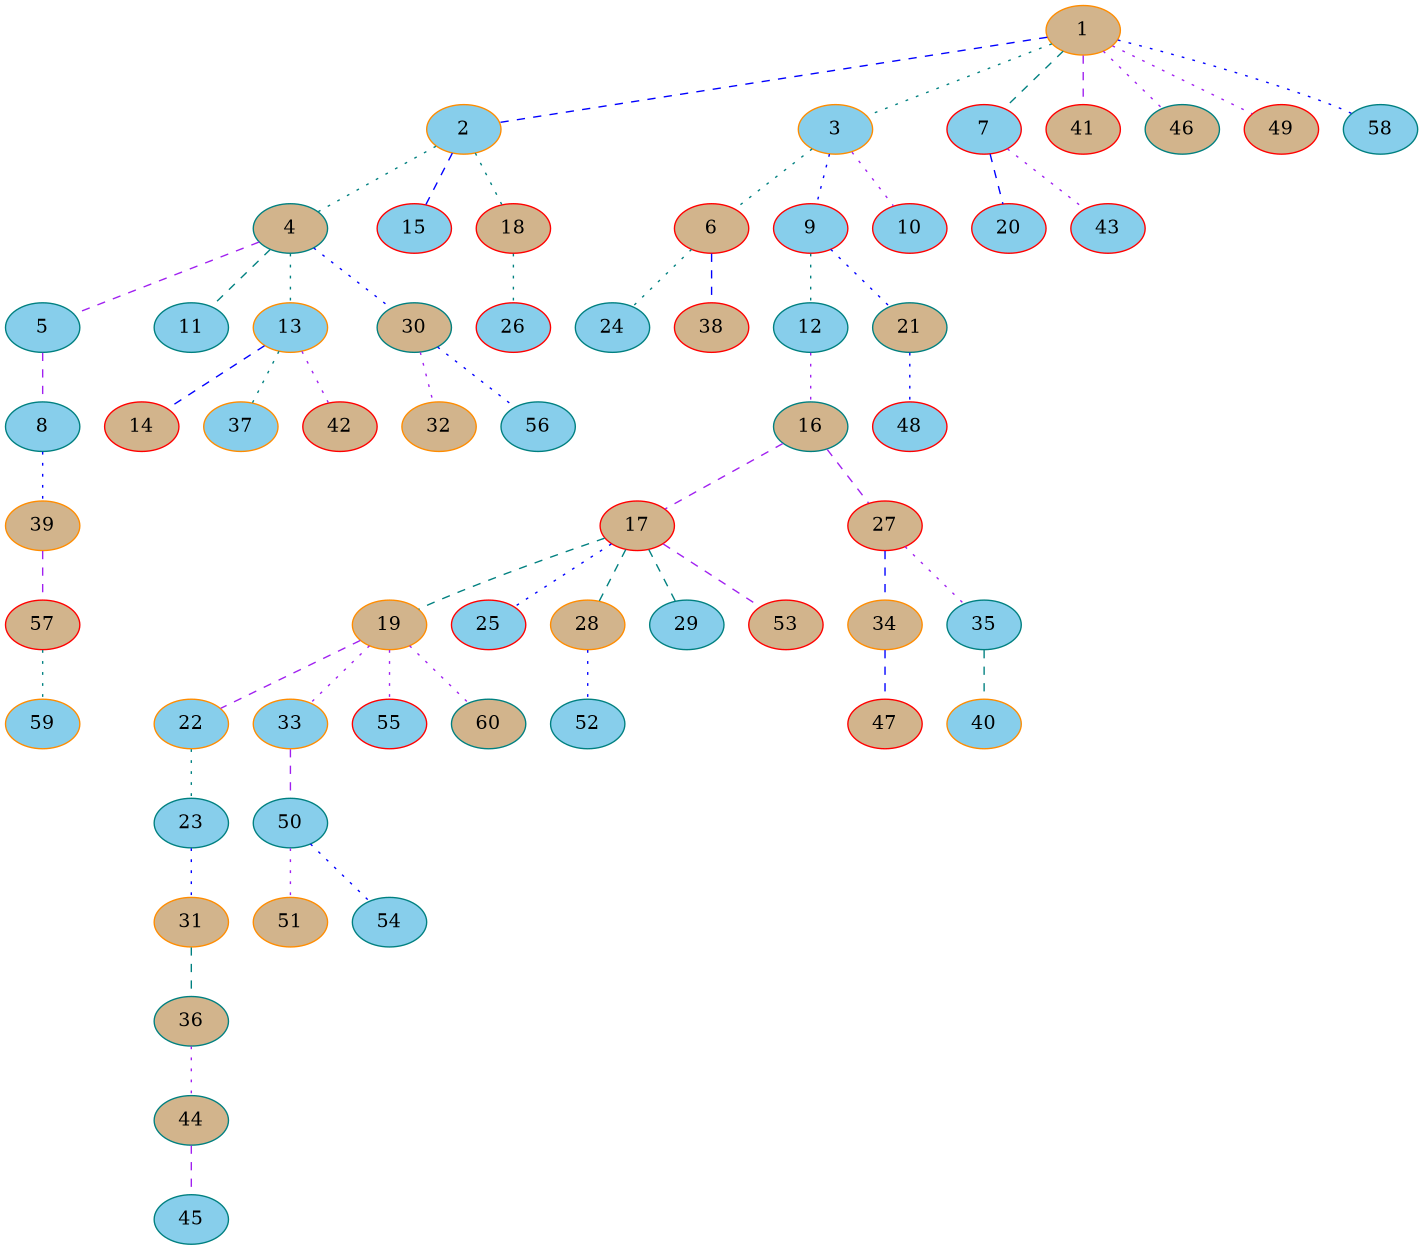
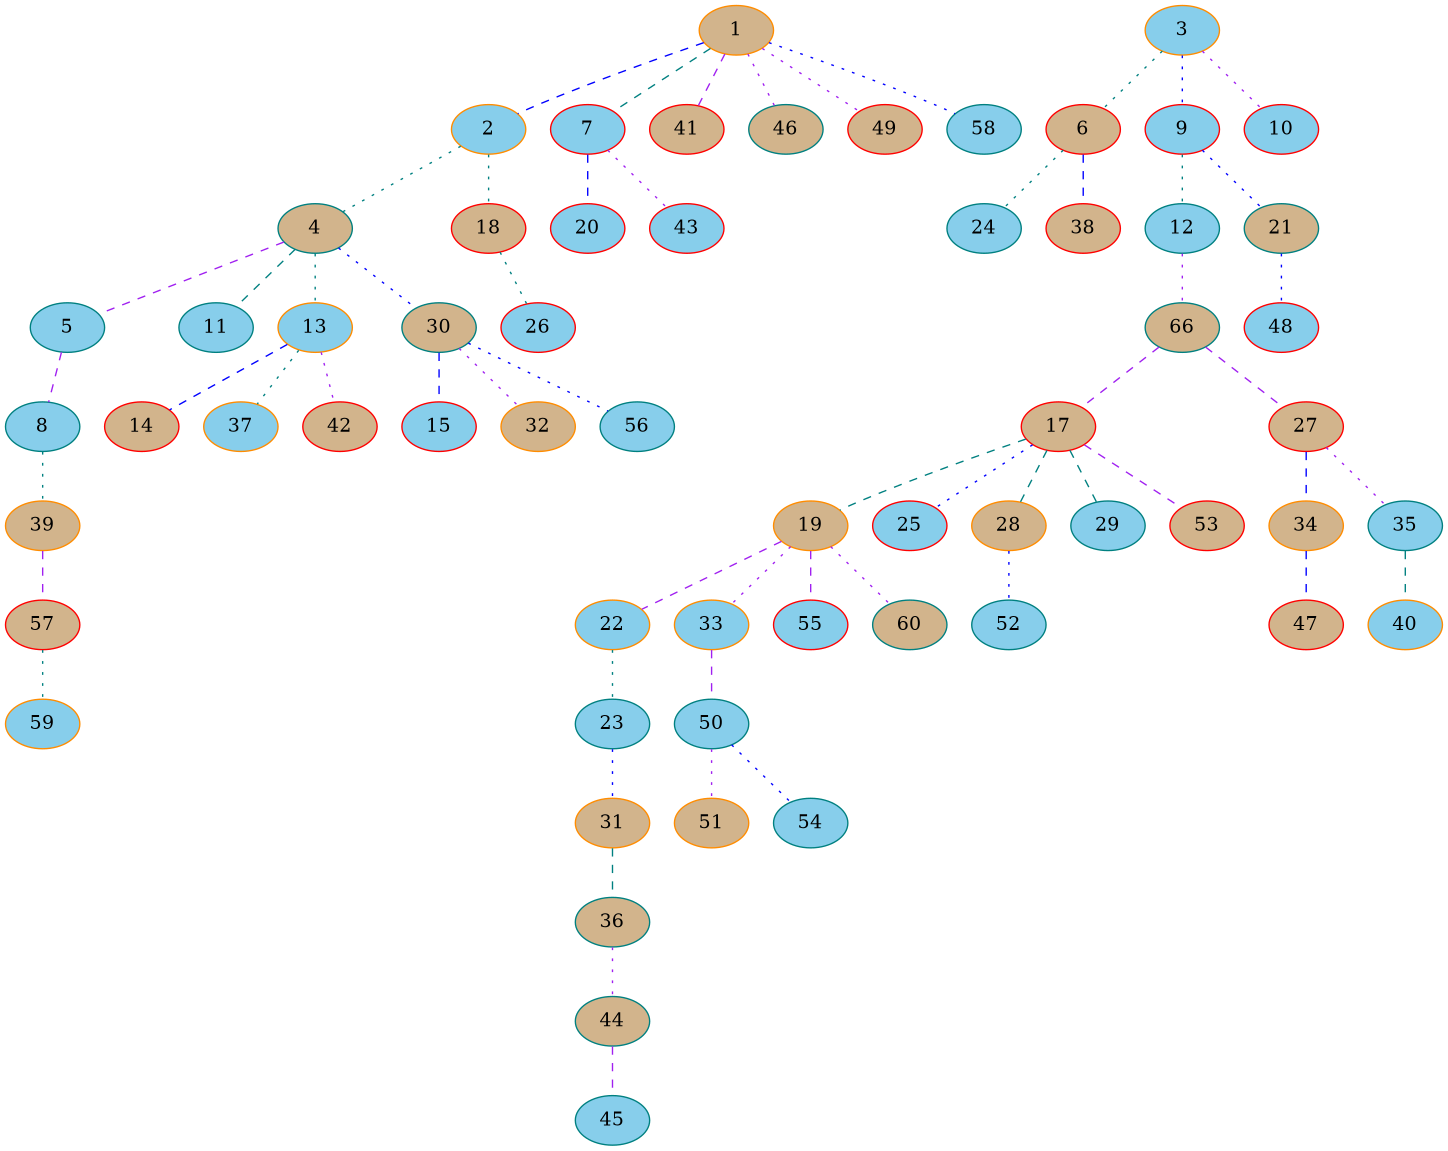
(959, 80) -> none
(439, 179) -> (439, 377)
(811, 427) -> (1182, 328)
(43, 476) -> (43, 476)
(390, 675) -> (811, 575)
